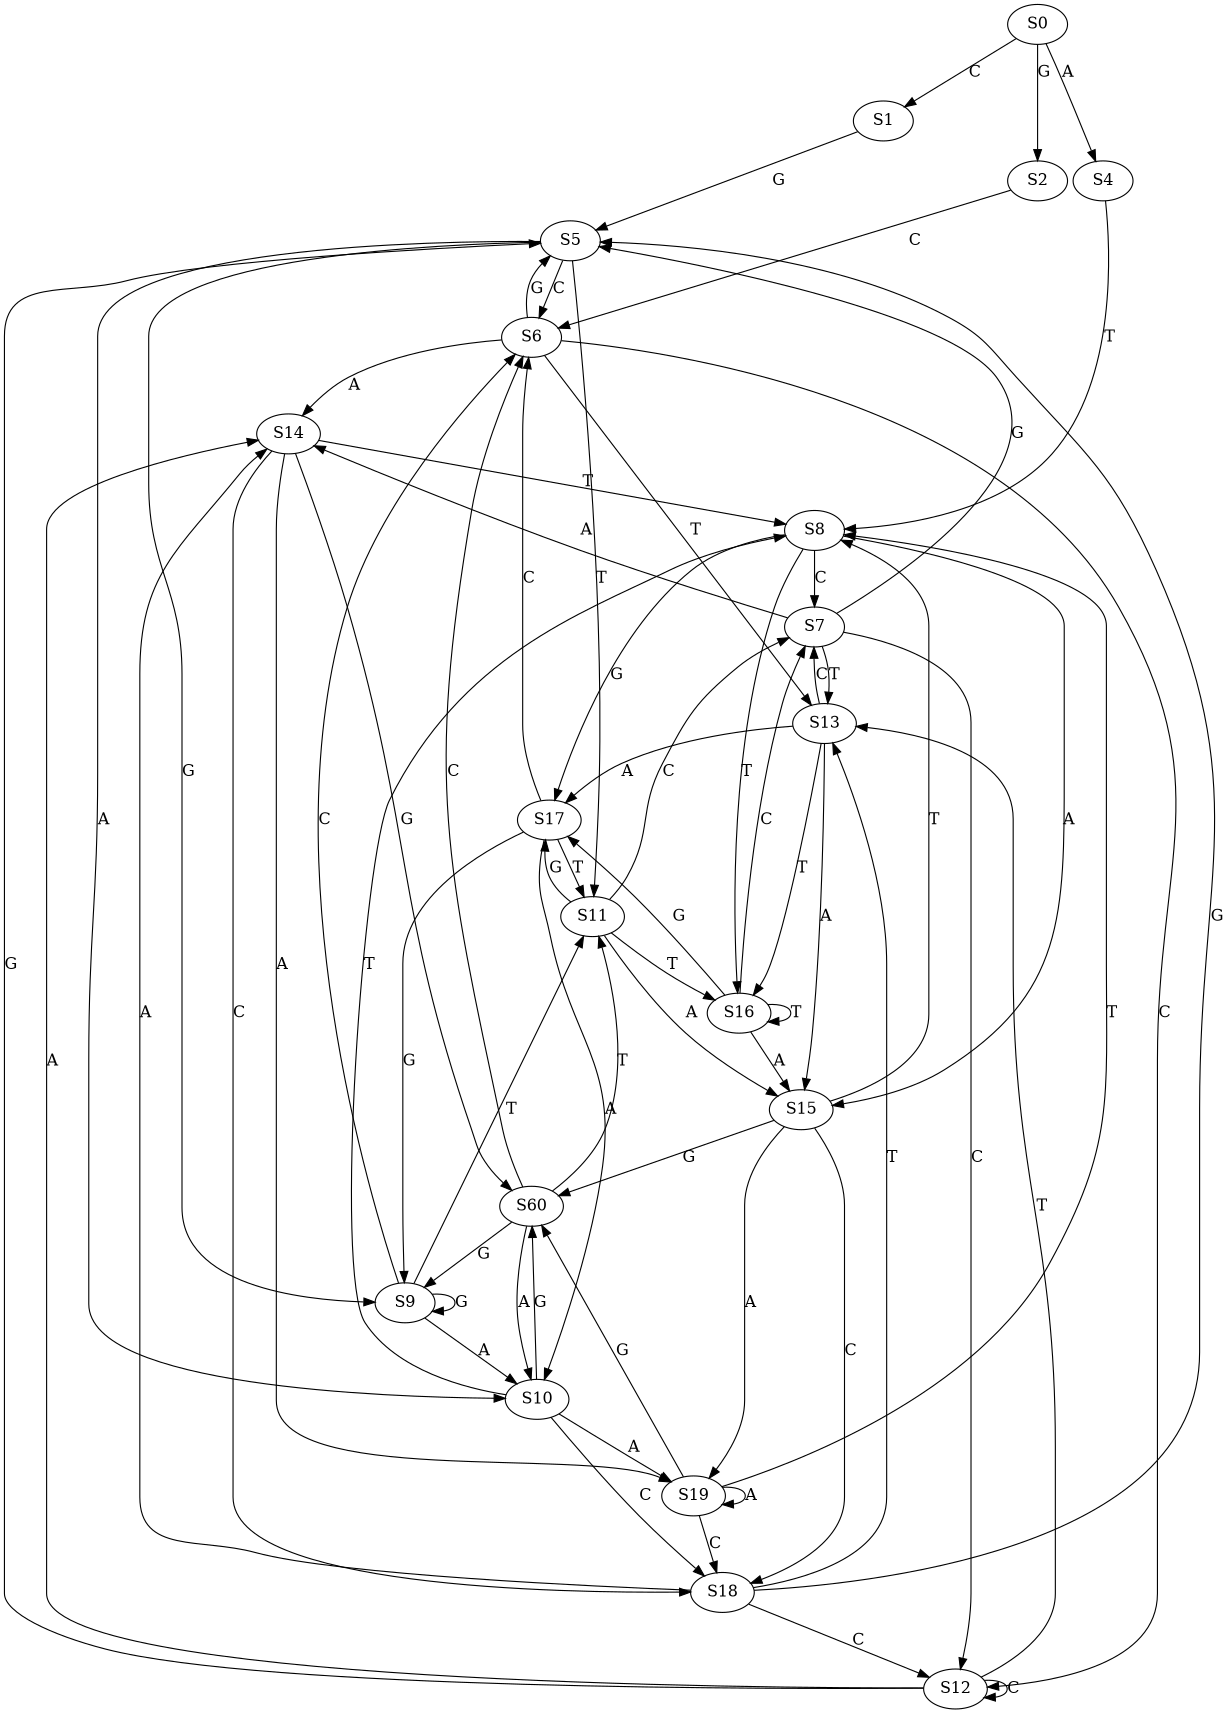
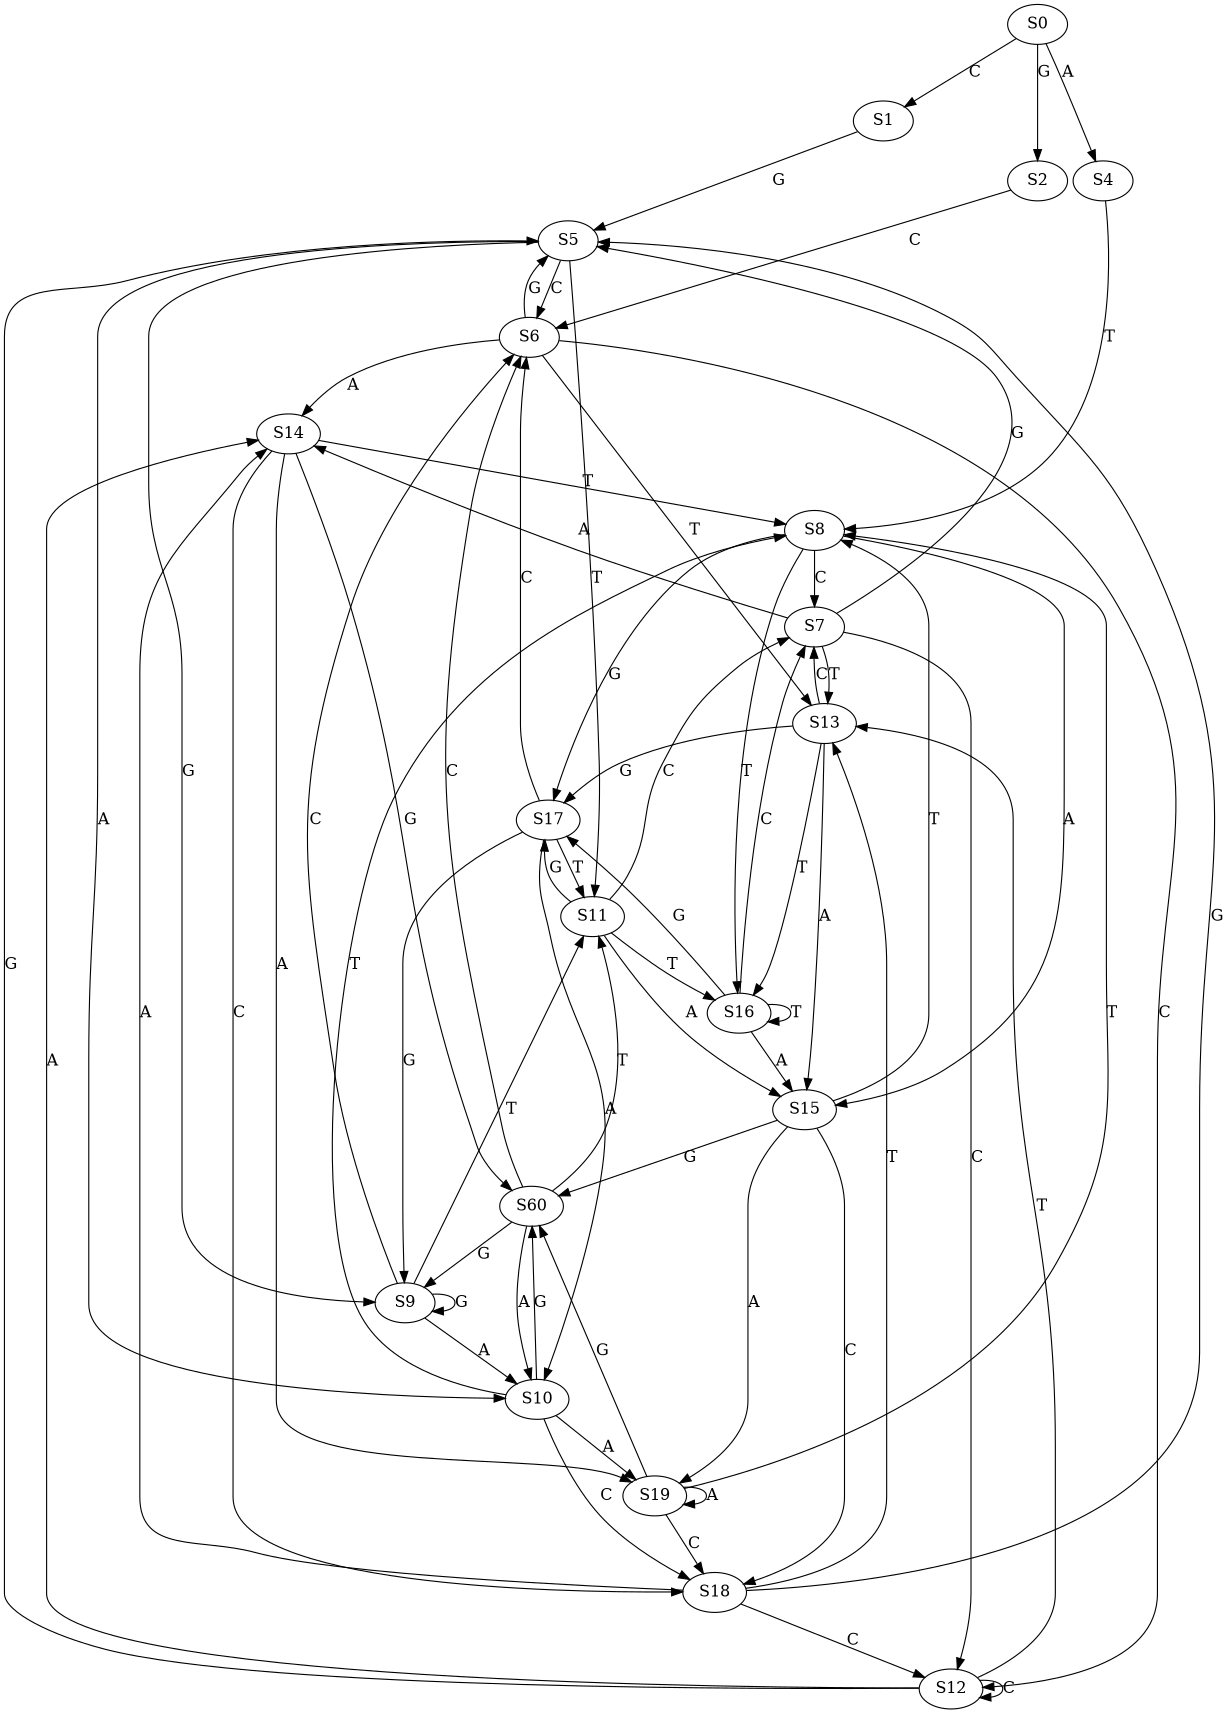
(627, 772) -> (626, 772)
